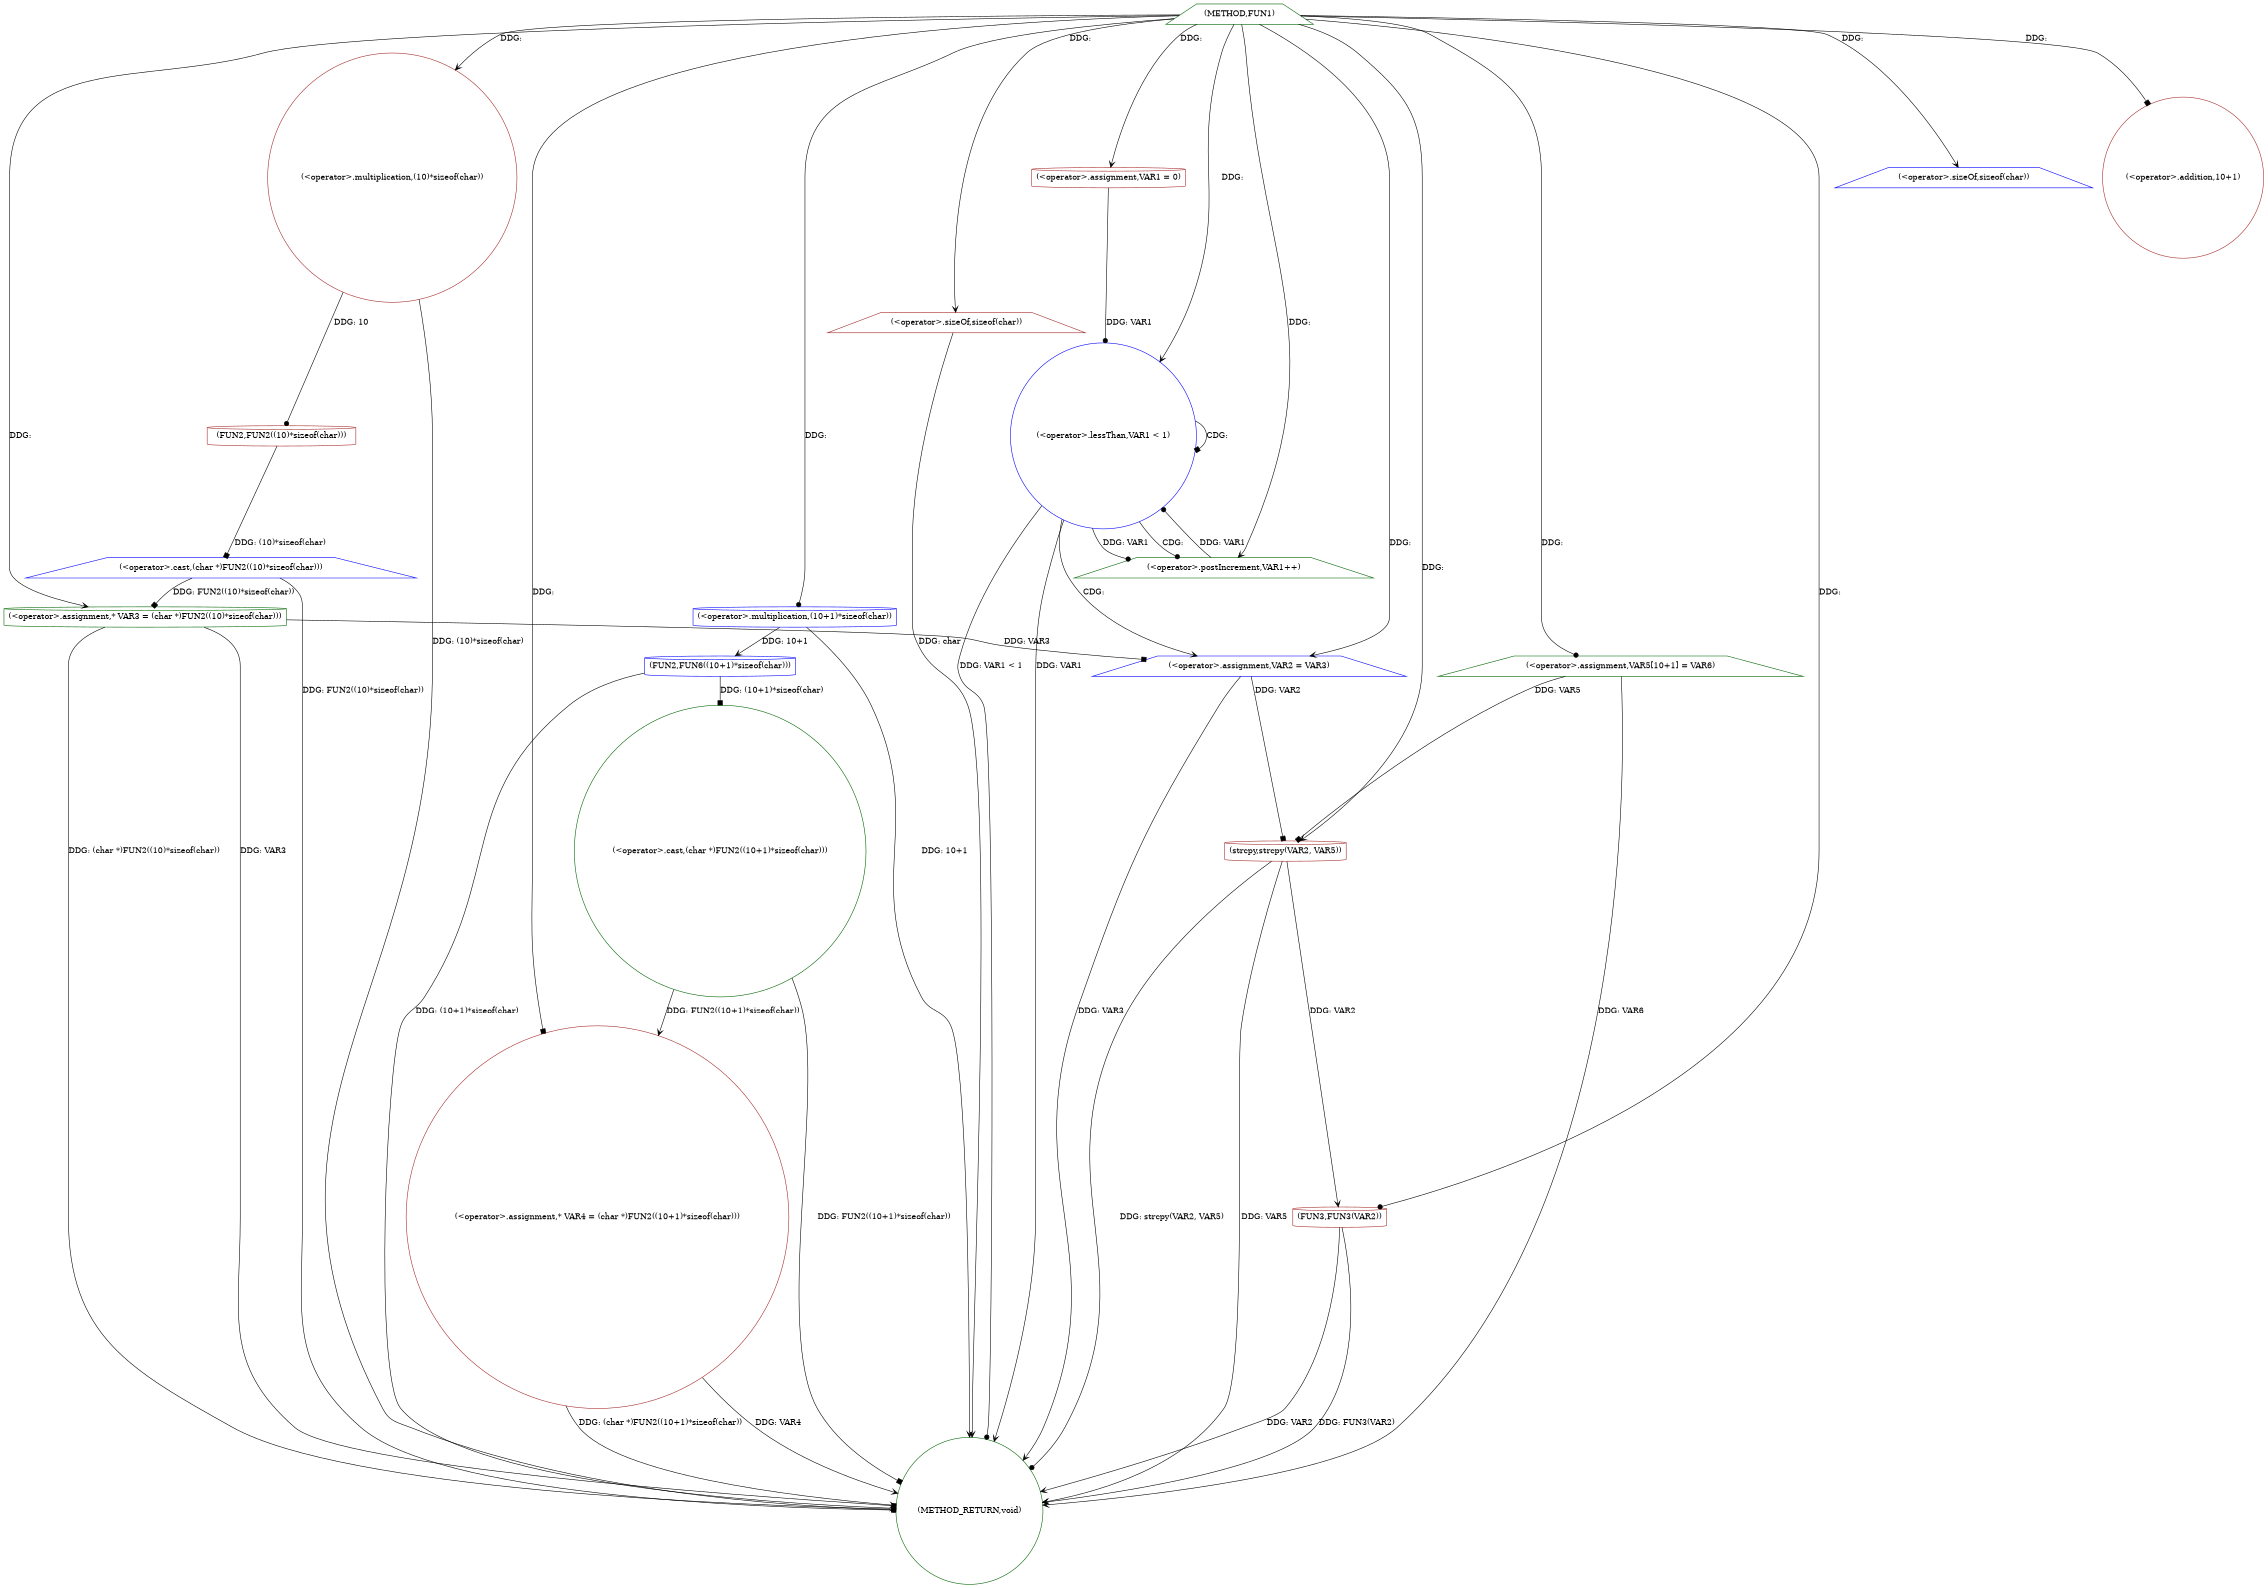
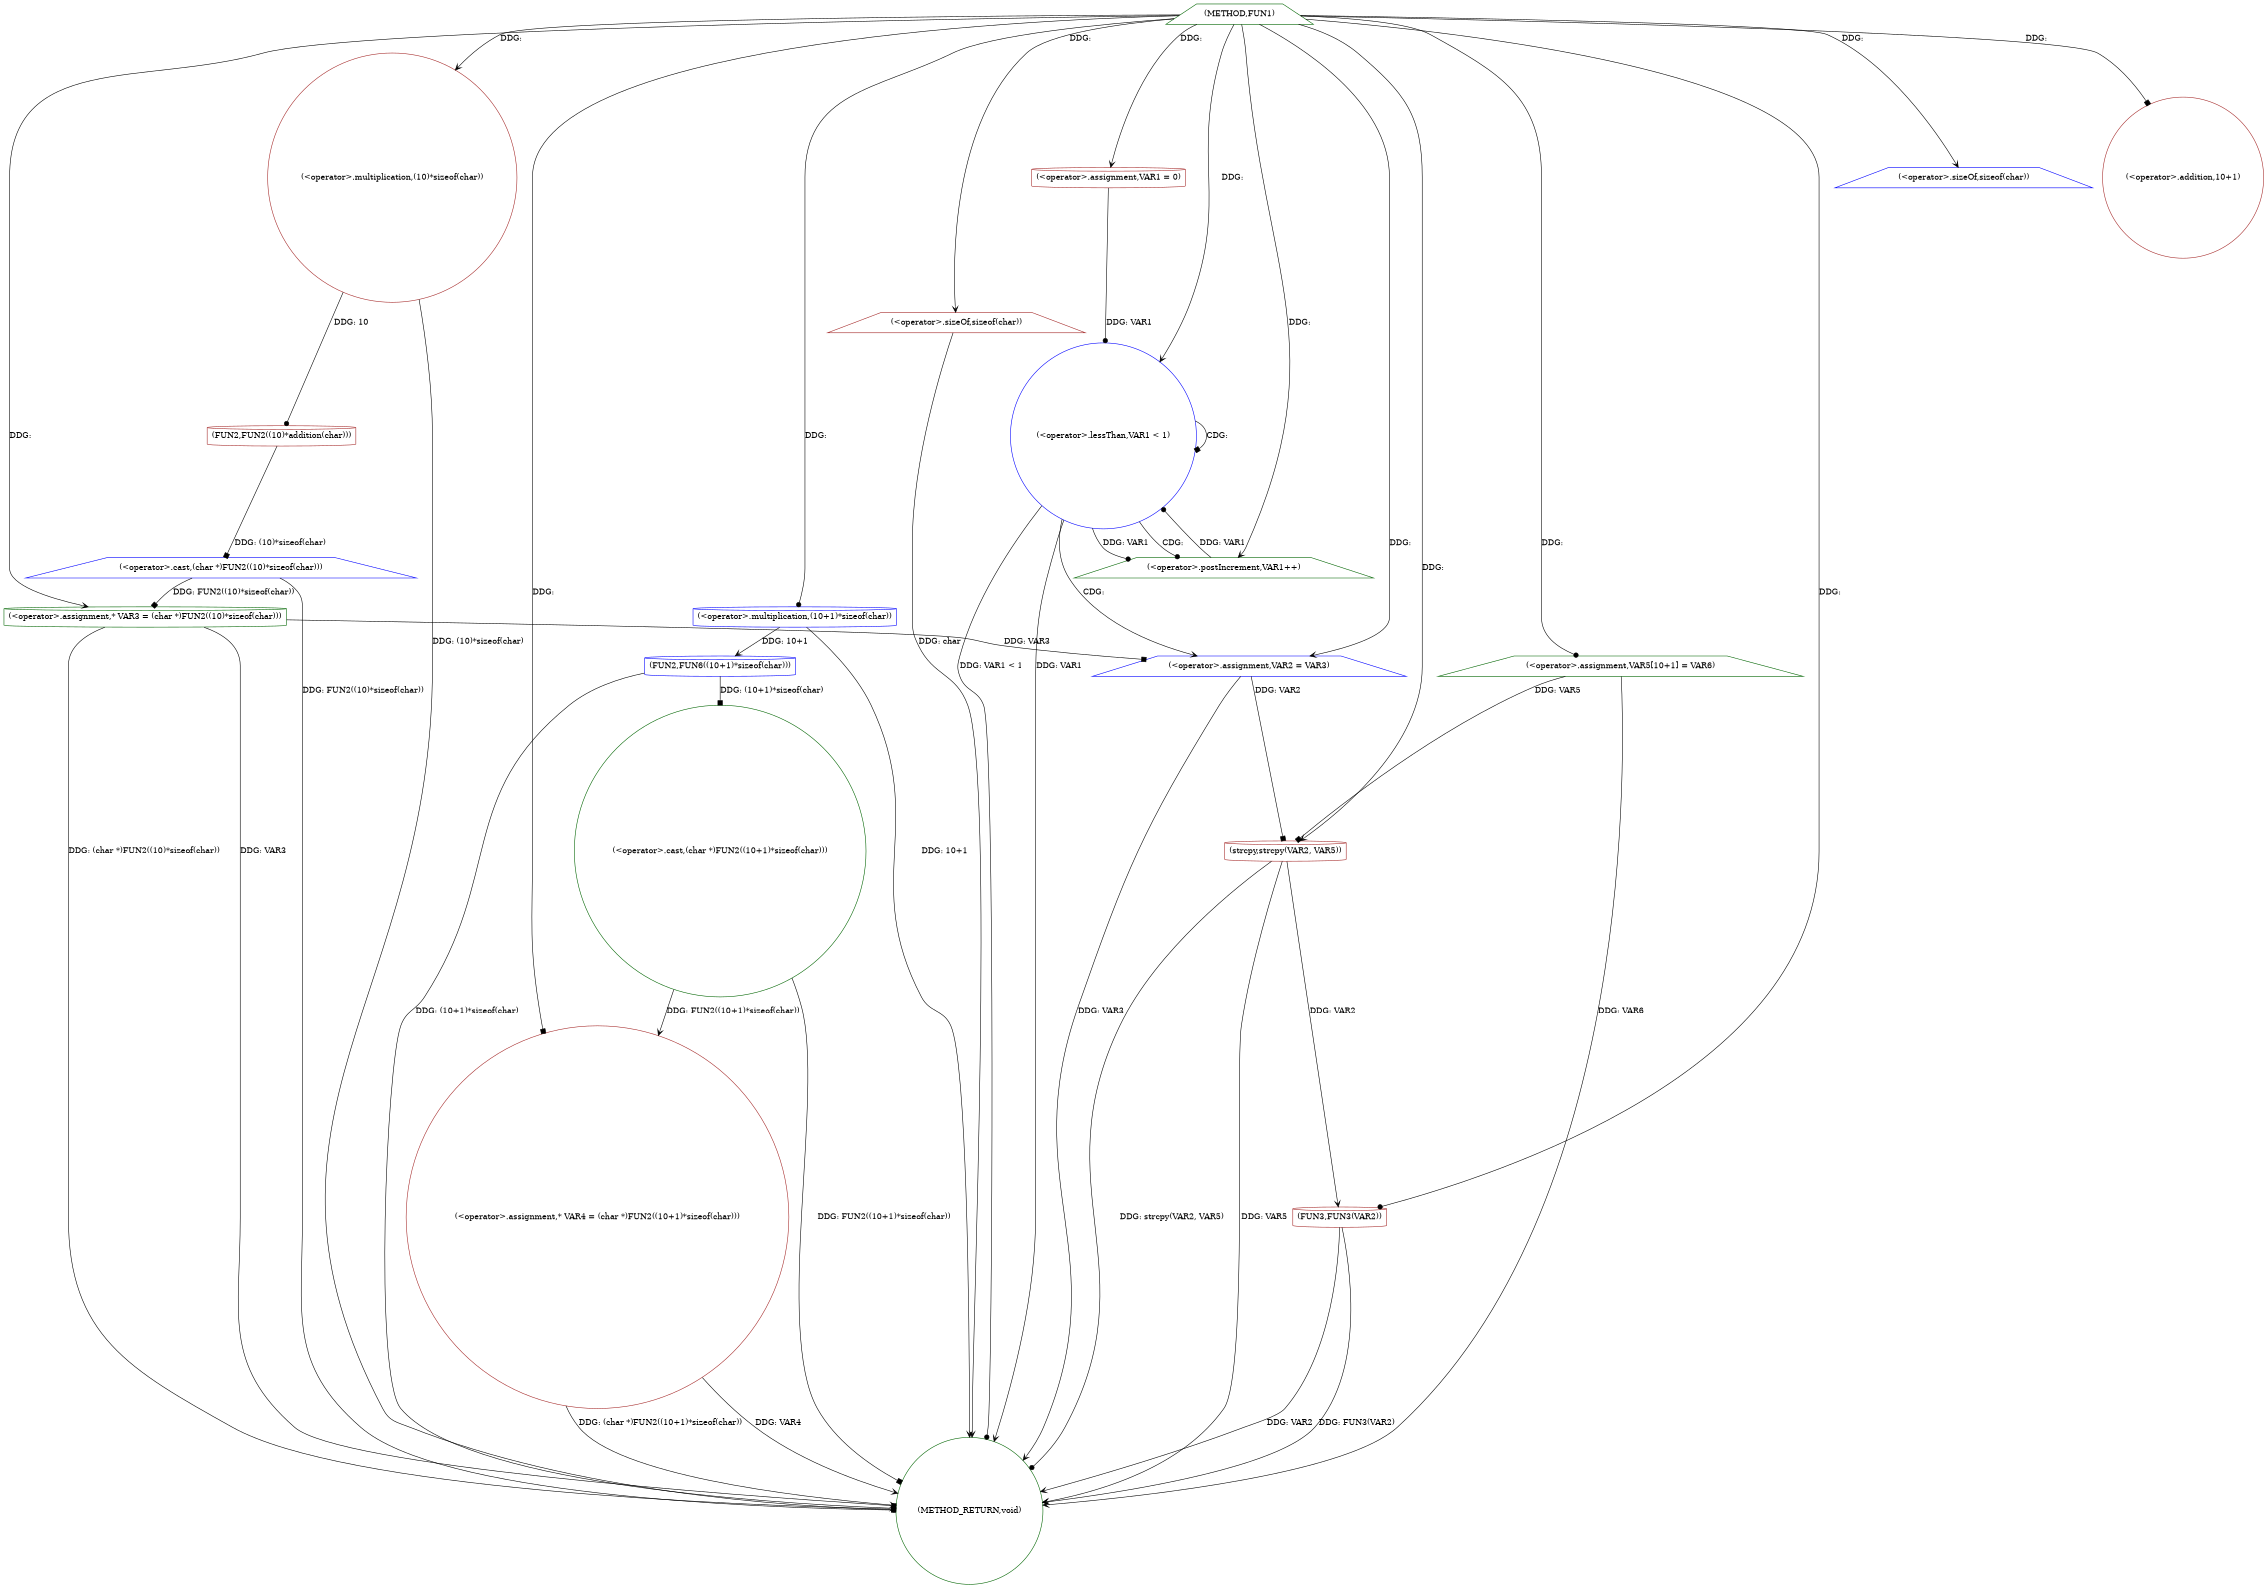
(282, 436) -> (282, 436)
